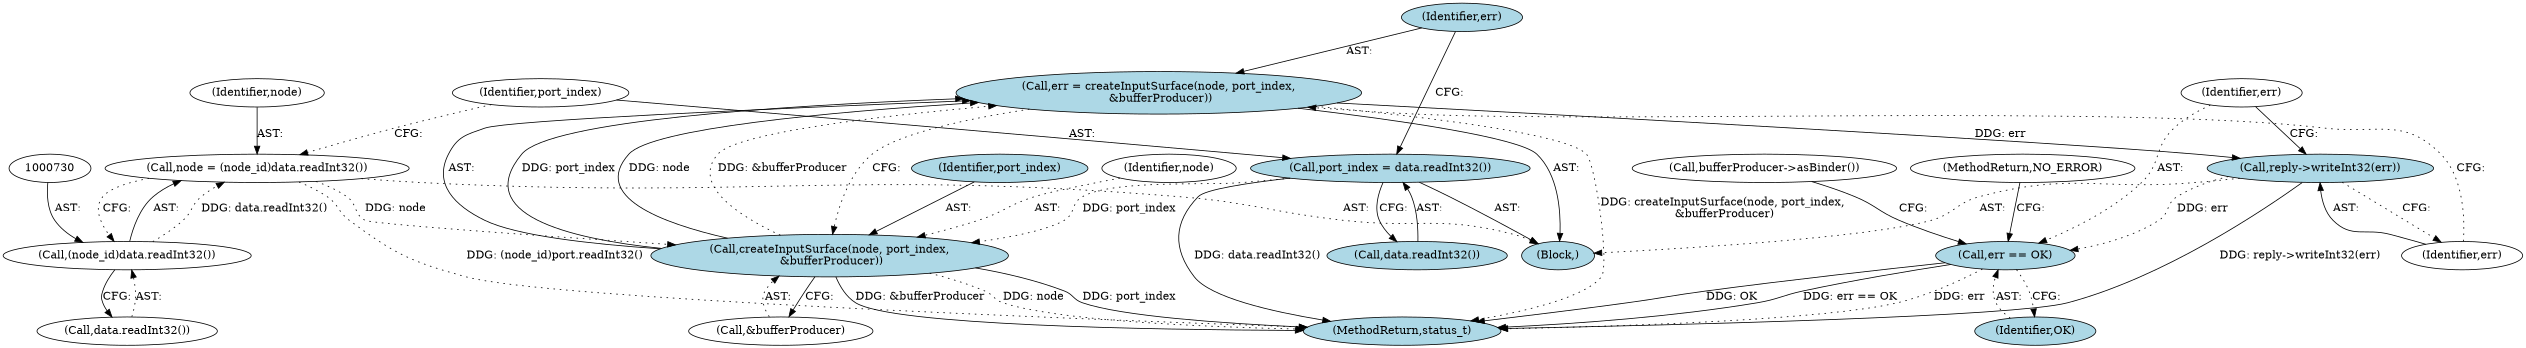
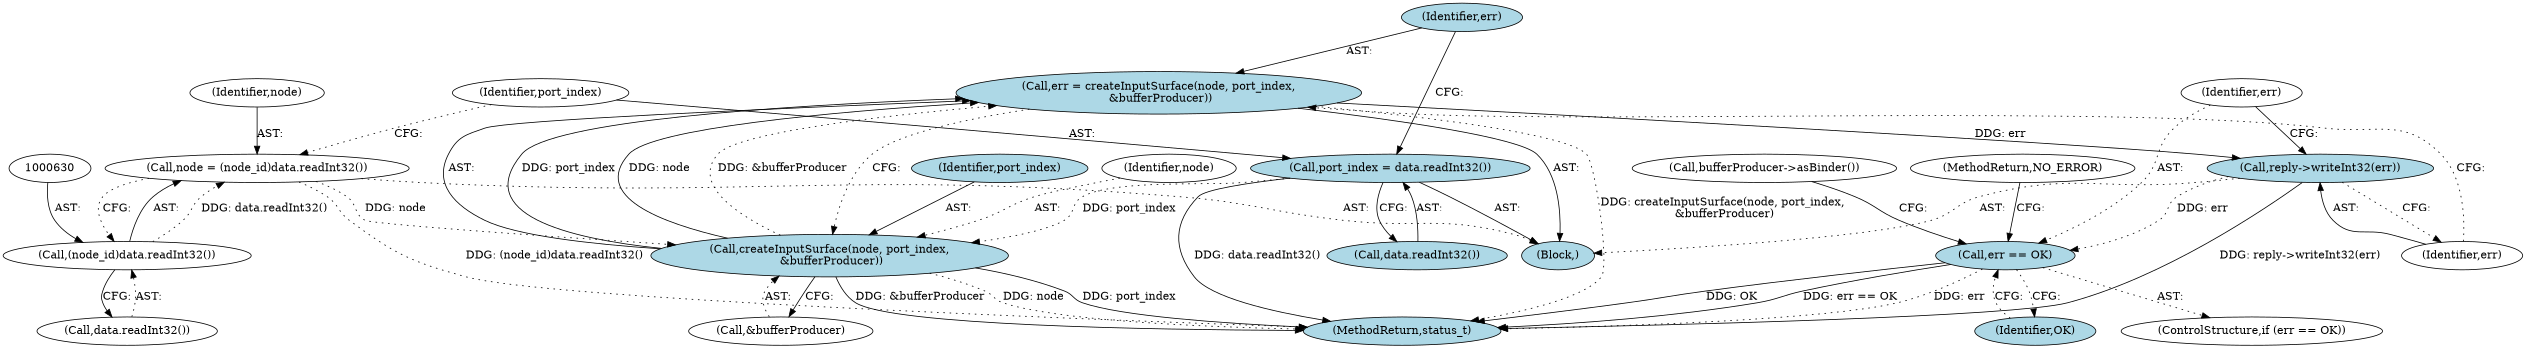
(50, 168) -> (50, 168)
(555, 256) -> (555, 256)
(2011, 297) -> (2011, 297)
none -> (2252, 331)
